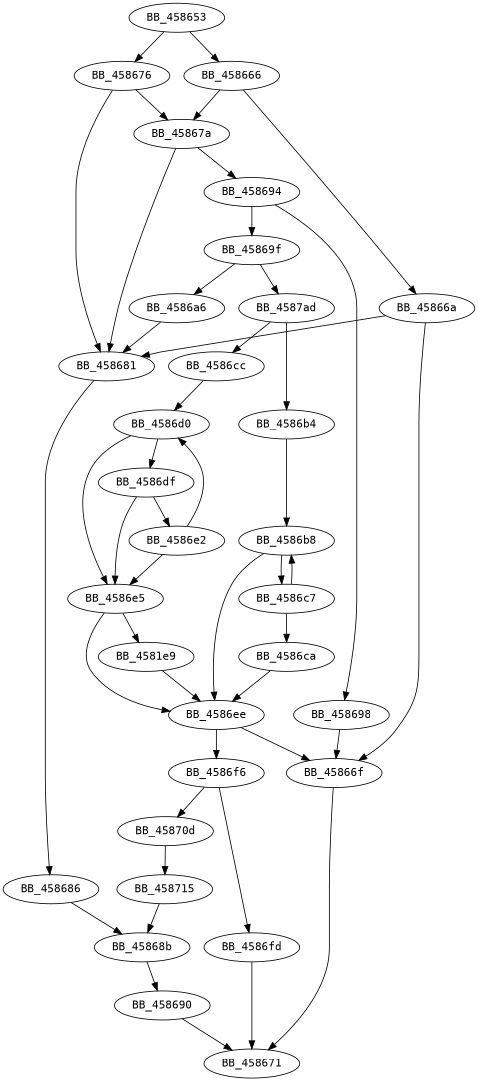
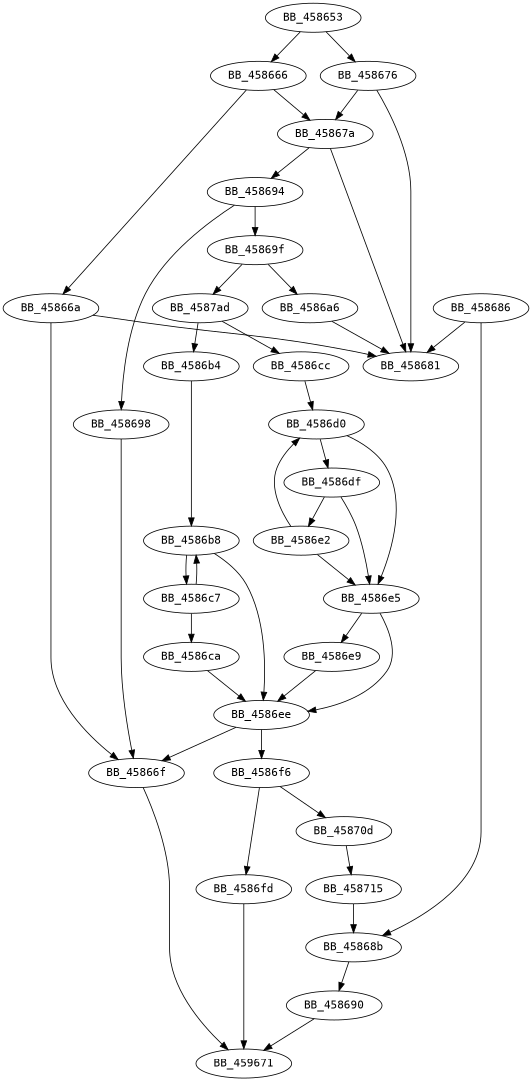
(45, 617) -> (449, 335)
(146, 657) -> (332, 657)
(252, 1064) -> (244, 1064)
